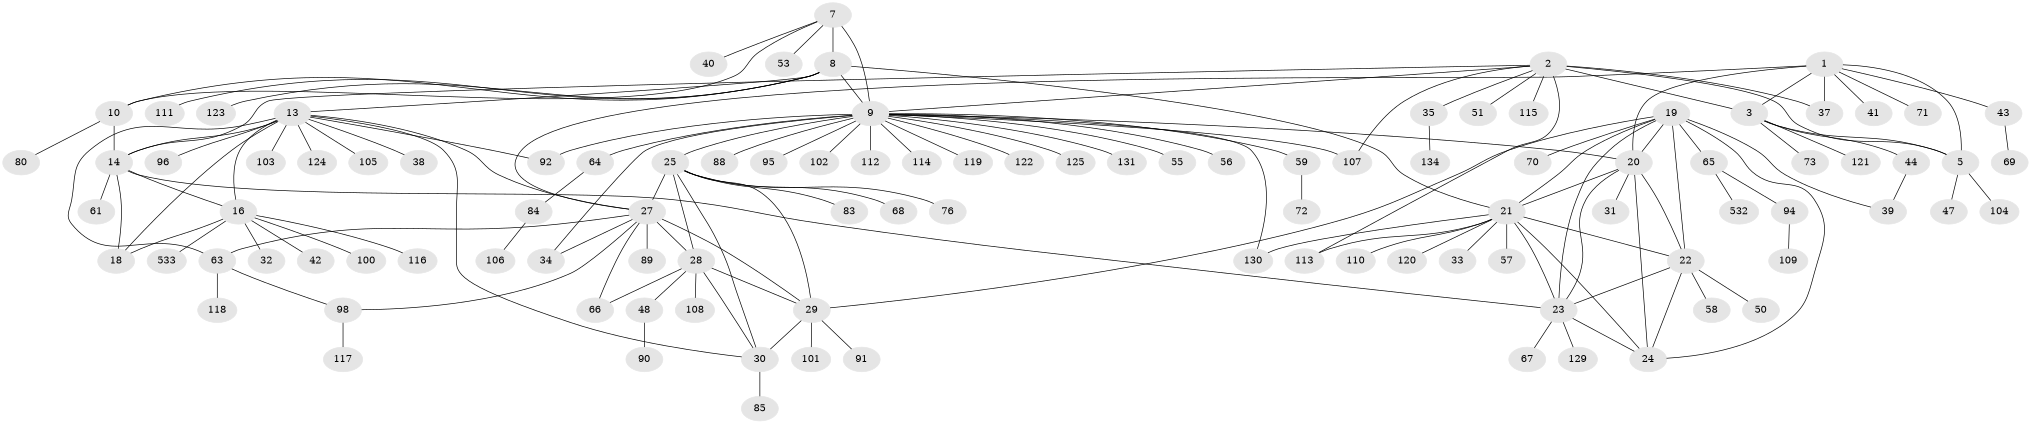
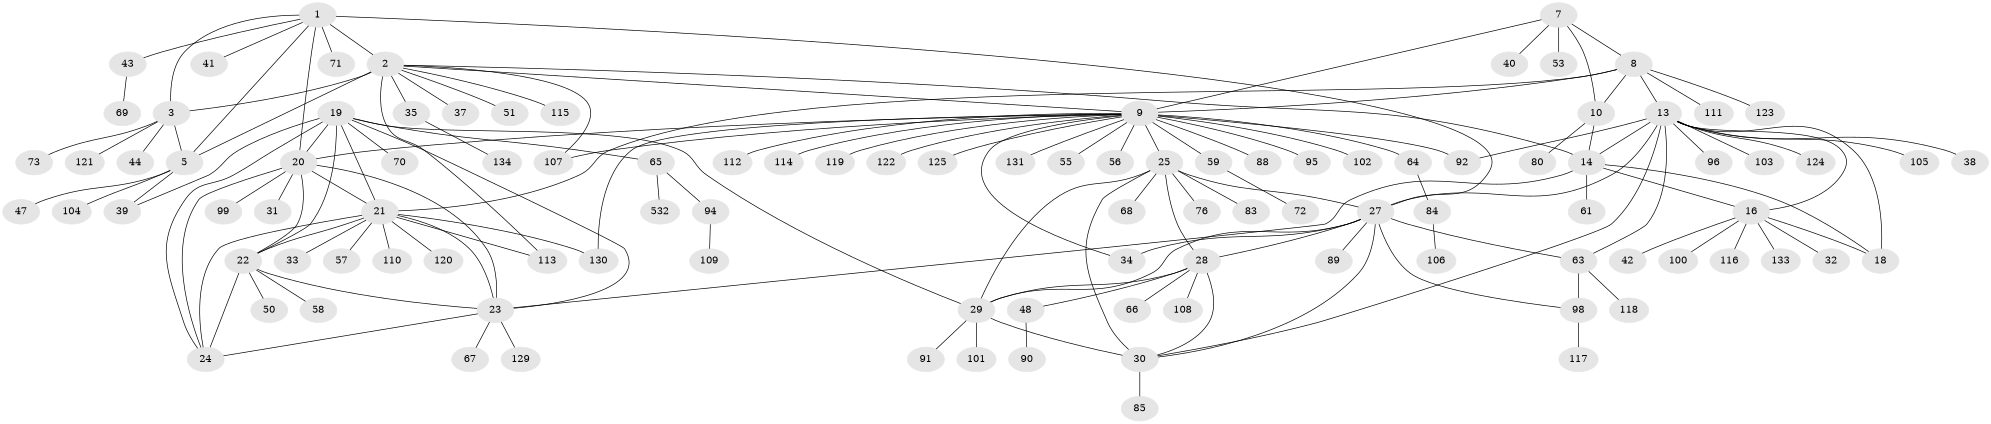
(1824, 89) -> (352, 40)
(1900, 187) -> (153, 187)
none -> (223, 212)
(617, 259) -> (1290, 321)
(167, 261) -> (1781, 261)
